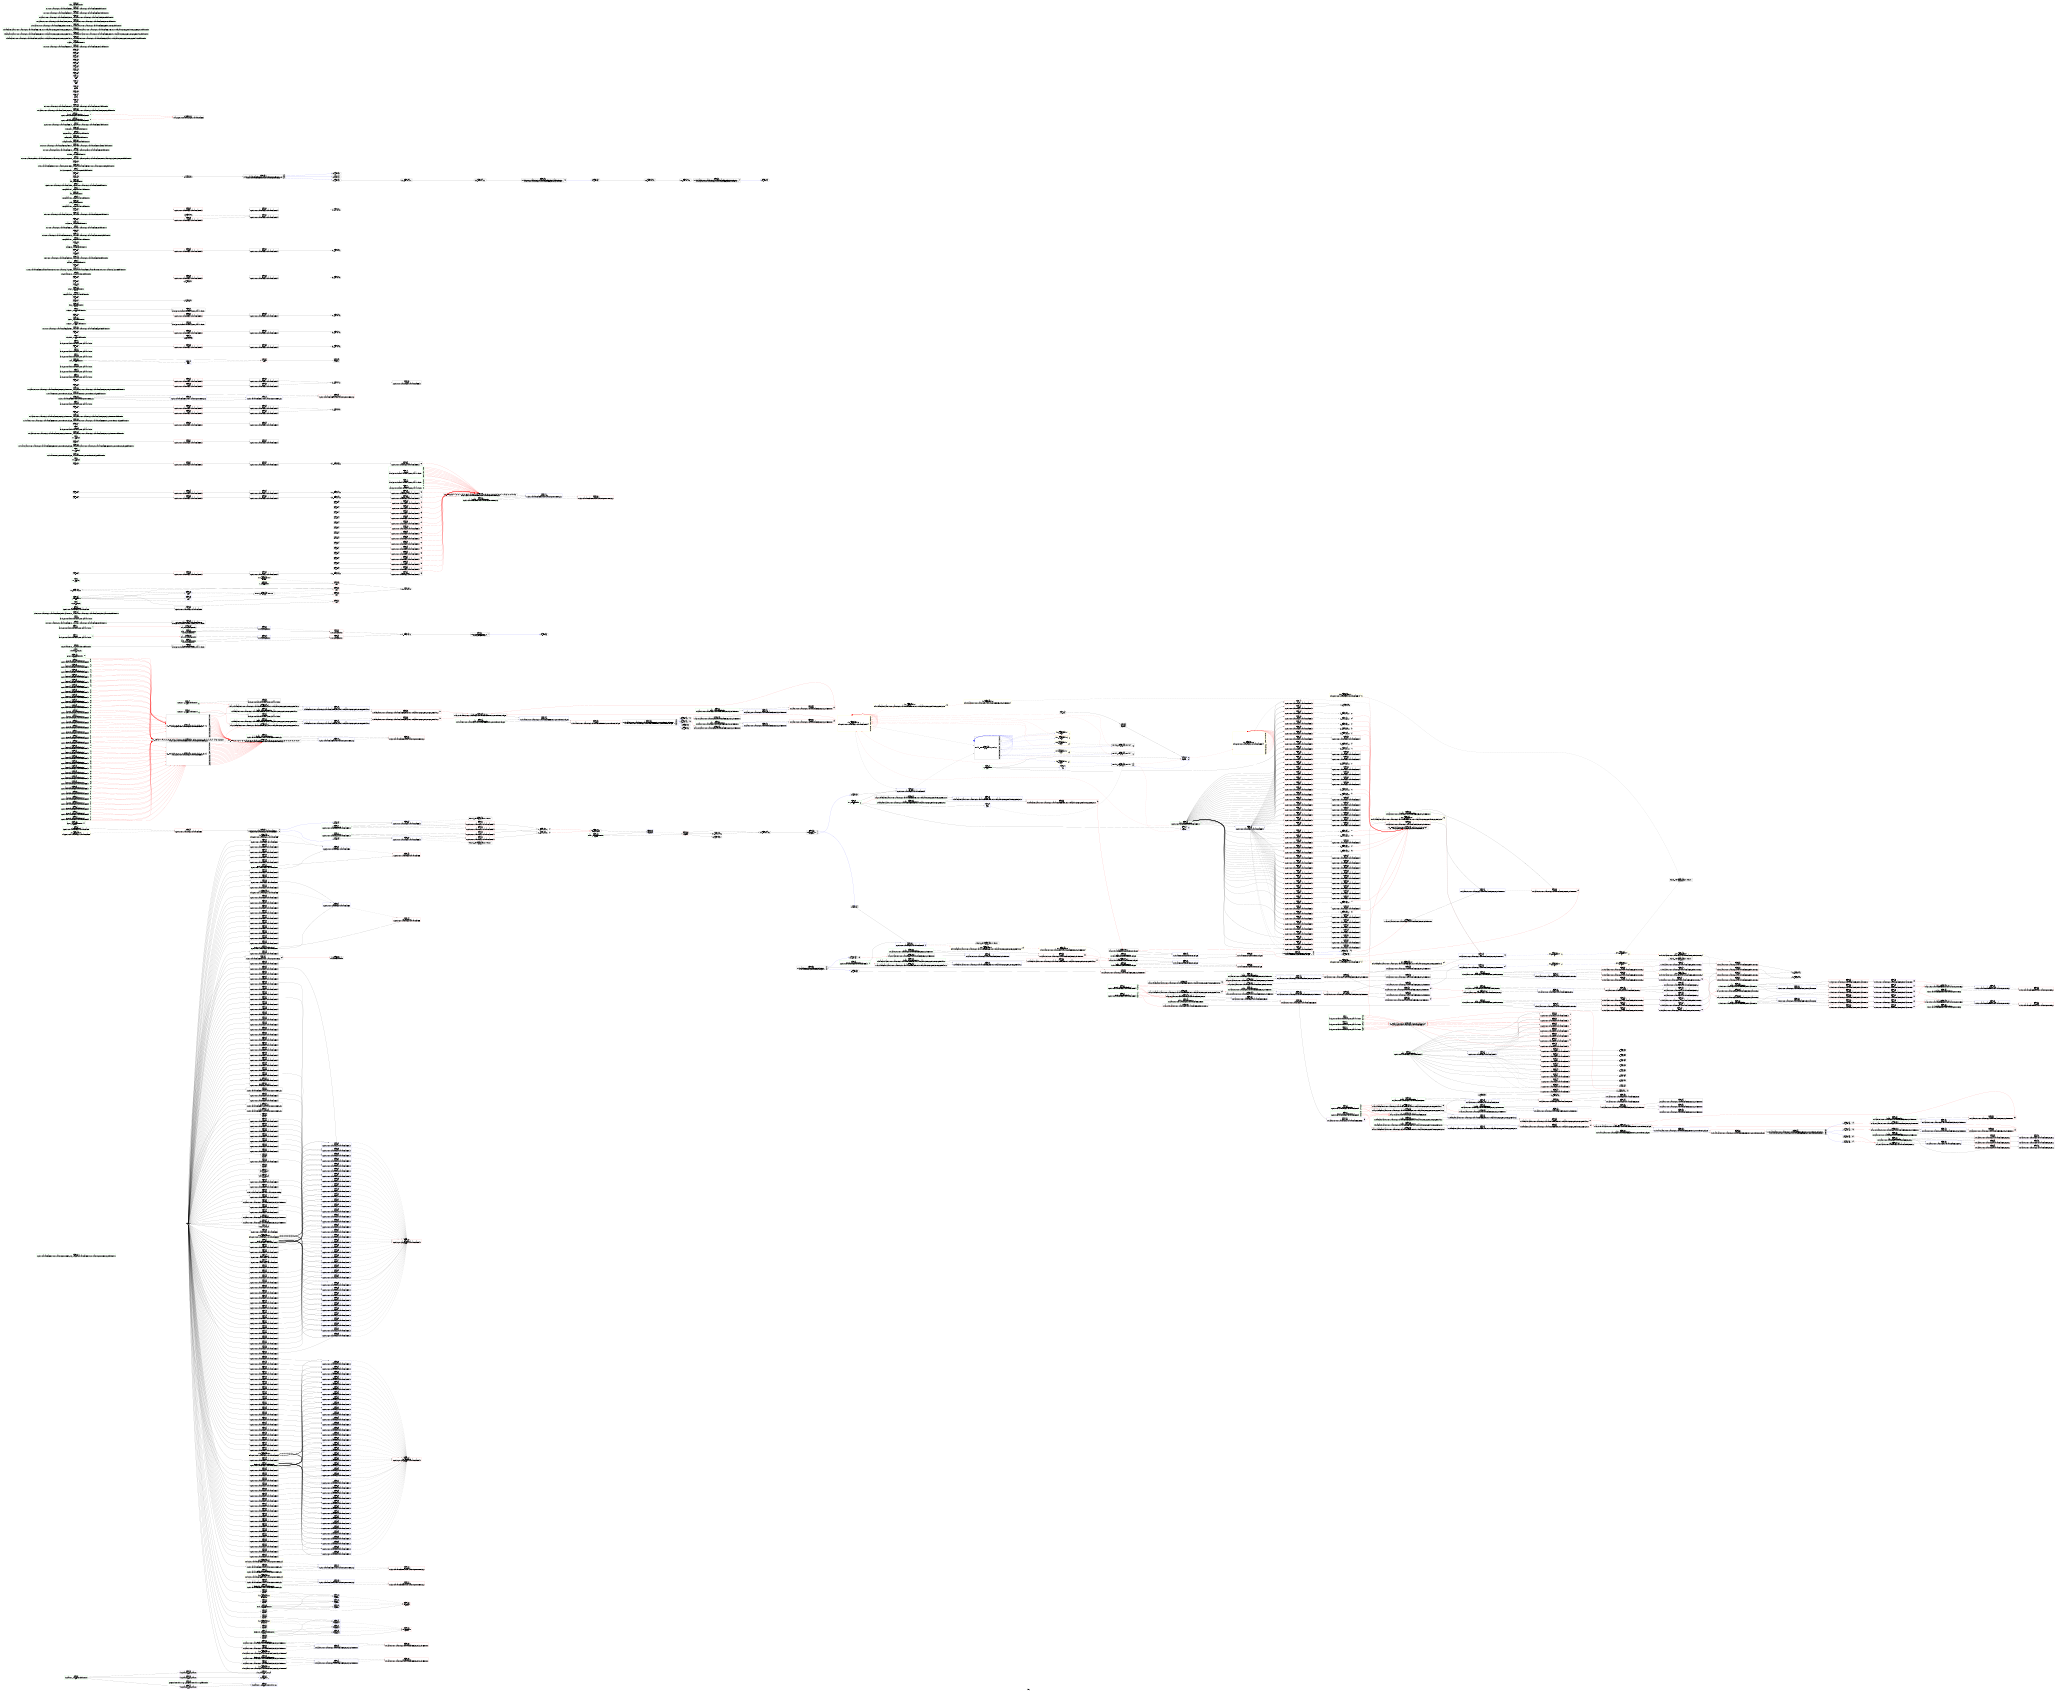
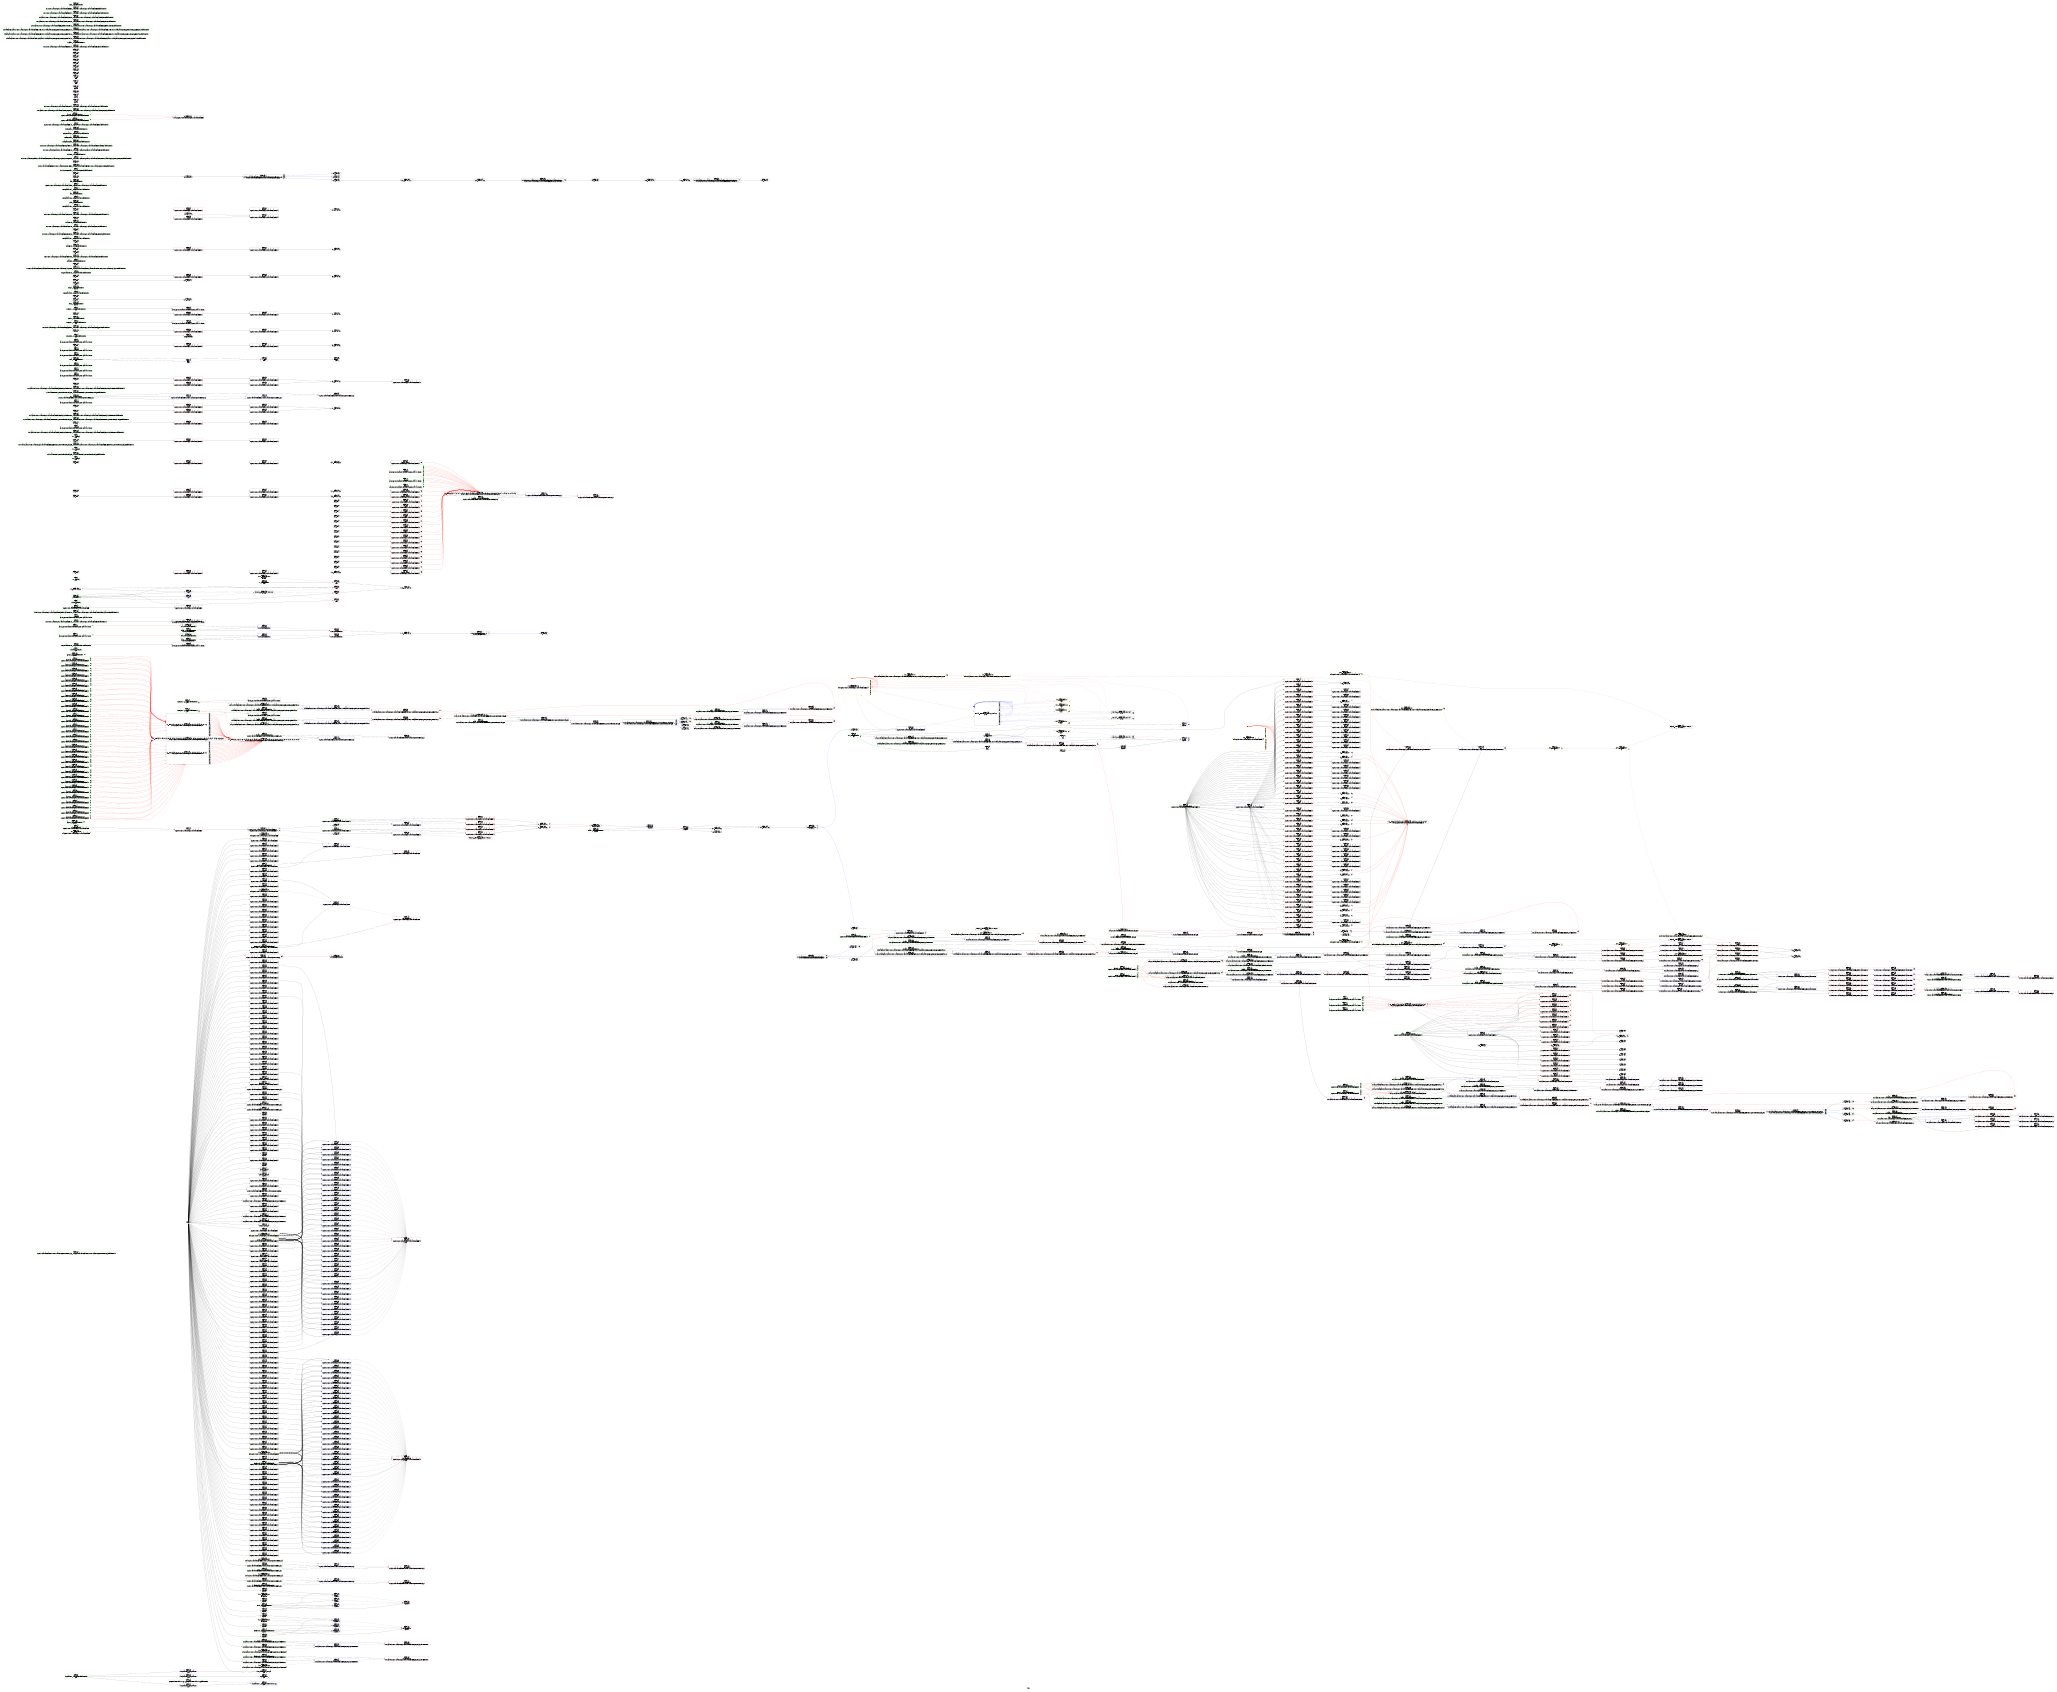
(480, 818) -> none
